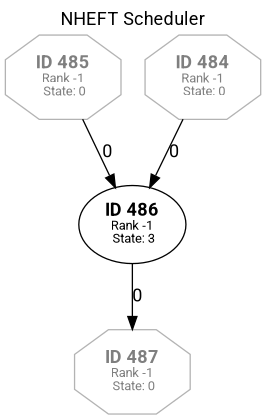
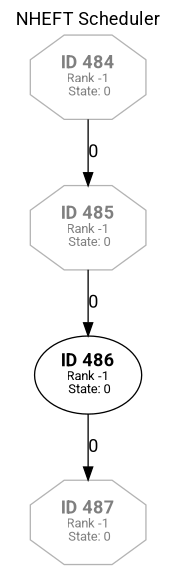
(169, 147) -> (88, 146)
(132, 239) -> (88, 389)
